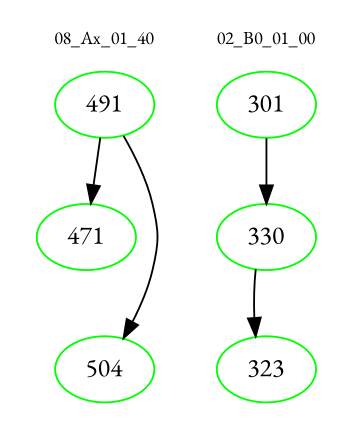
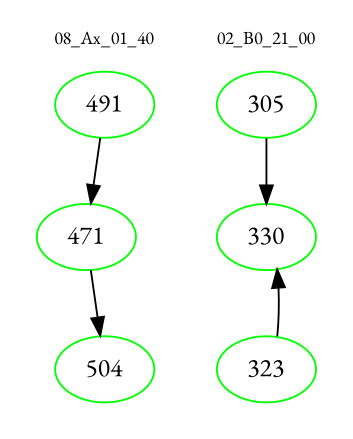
(266, 40) -> (266, 40)
(266, 105) -> (266, 105)
(157, 228) -> (94, 294)
(254, 294) -> (279, 312)
